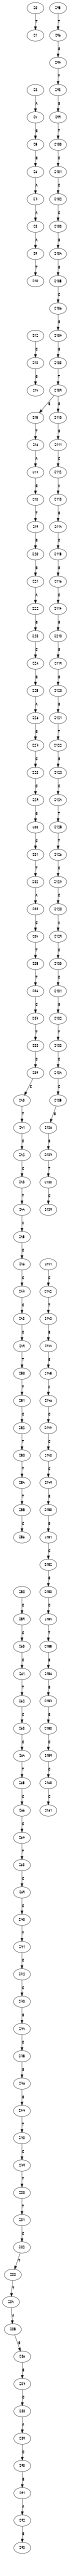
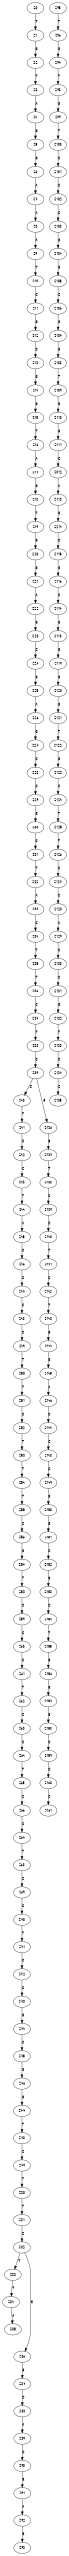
none -> (35, 63)
none -> (35, 309)
(48, 403) -> (35, 403)
(58, 472) -> (58, 472)
(58, 527) -> (58, 527)
(58, 636) -> (58, 636)
(54, 1113) -> (42, 1099)
none -> (48, 1237)
none -> (22, 1565)
(17, 2341) -> (31, 2300)
